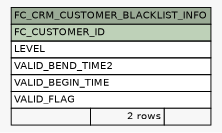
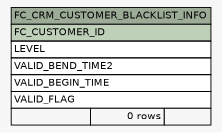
(144, 116) -> (144, 116)
